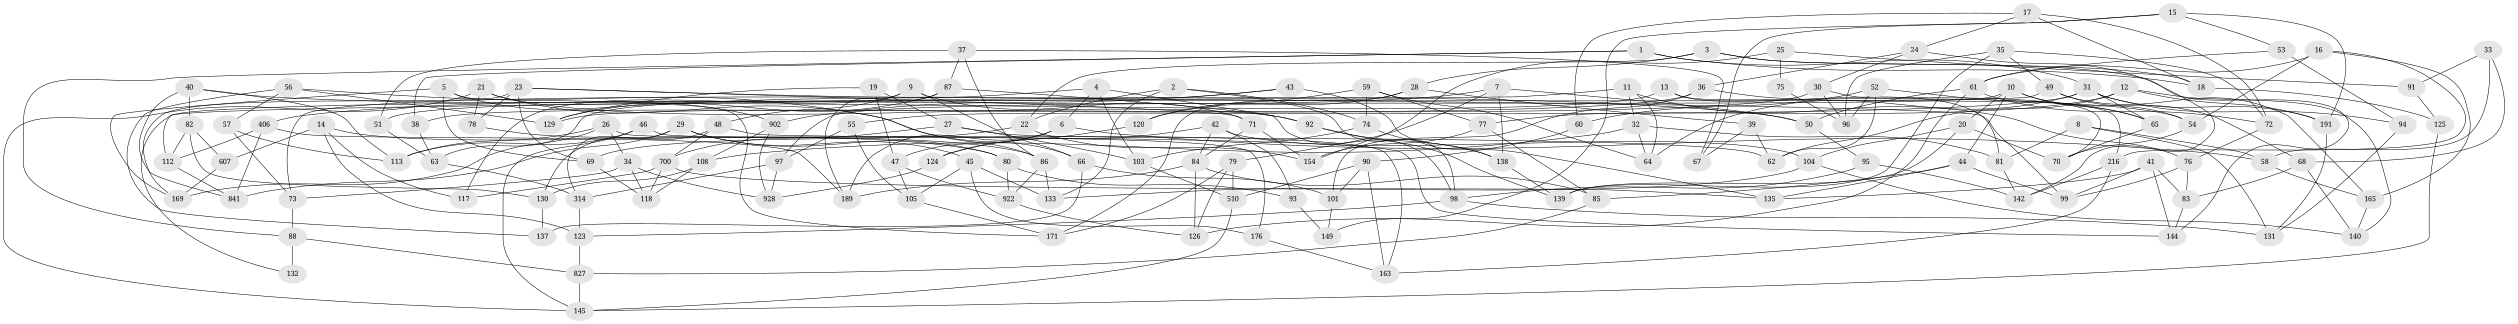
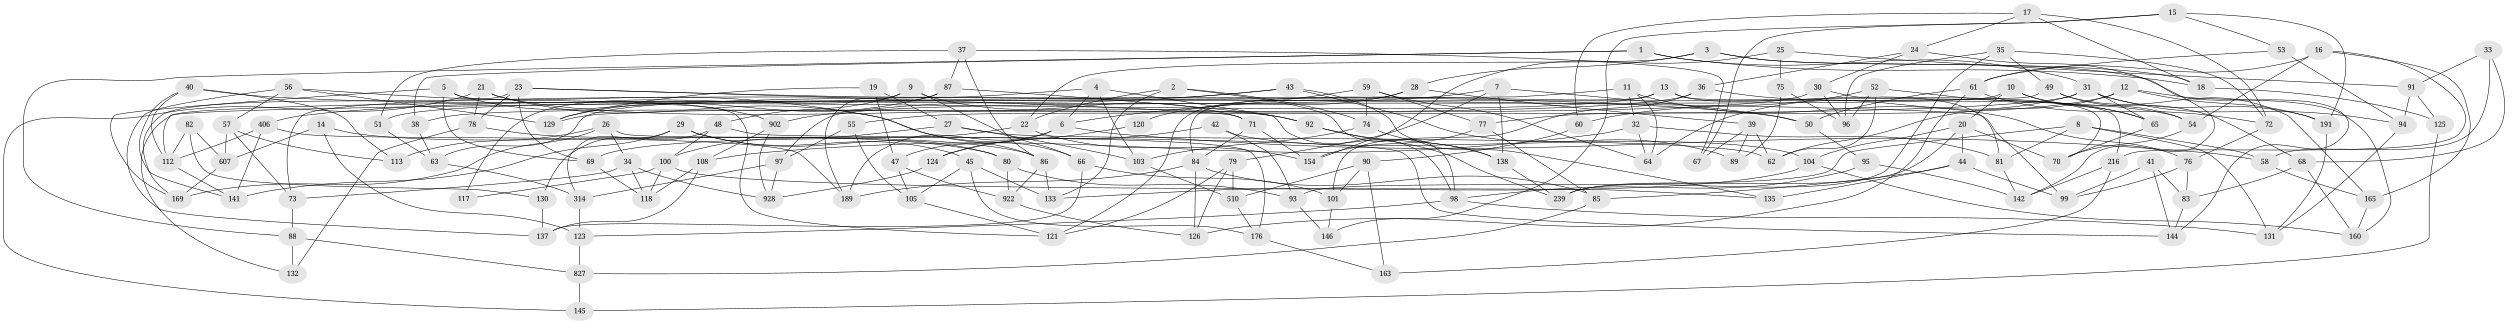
(1251, 102) -> (1214, 106)
(190, 106) -> (154, 137)
none -> (2407, 106)
(643, 125) -> none
(1986, 126) -> (1962, 144)
(1206, 144) -> (1405, 97)
none -> (226, 145)
(665, 162) -> (665, 162)
none -> (1734, 162)
none -> (362, 174)
(384, 175) -> none
none -> (1766, 180)
(626, 181) -> (635, 220)
(1963, 191) -> none
(234, 199) -> (234, 199)
(1559, 199) -> (1559, 199)
(1052, 237) -> (1052, 237)
(1327, 237) -> (1327, 237)
(2355, 237) -> (2355, 237)
(927, 290) -> (1245, 218)
